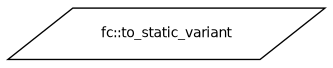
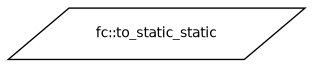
(166, 34) -> (157, 34)
